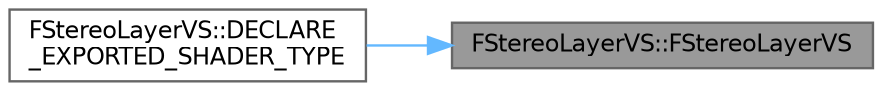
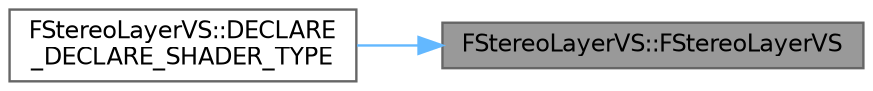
(188, 45) -> (183, 45)
